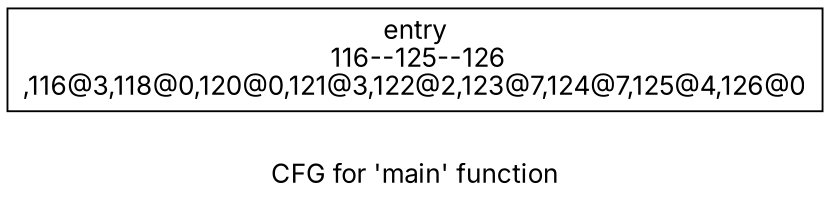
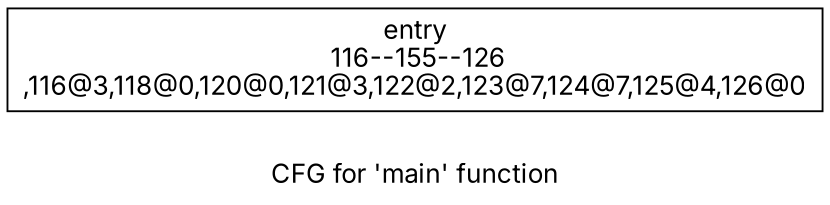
(415, 59) -> (415, 59)
